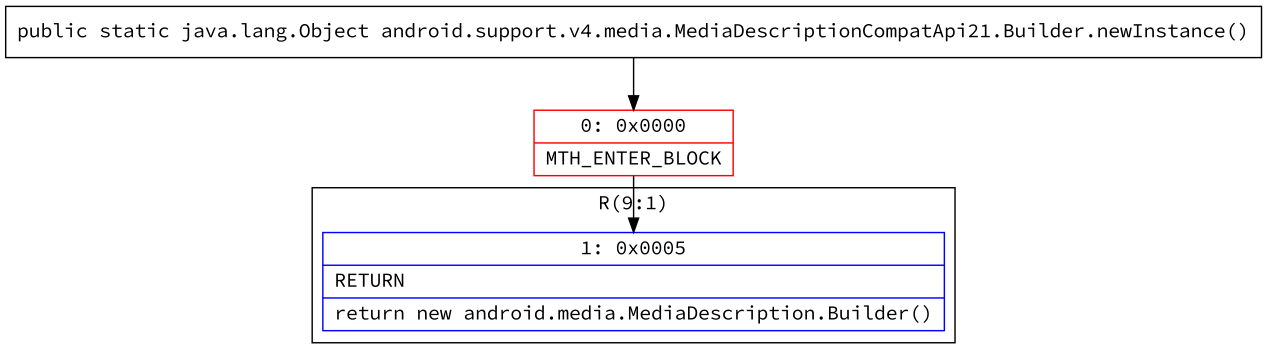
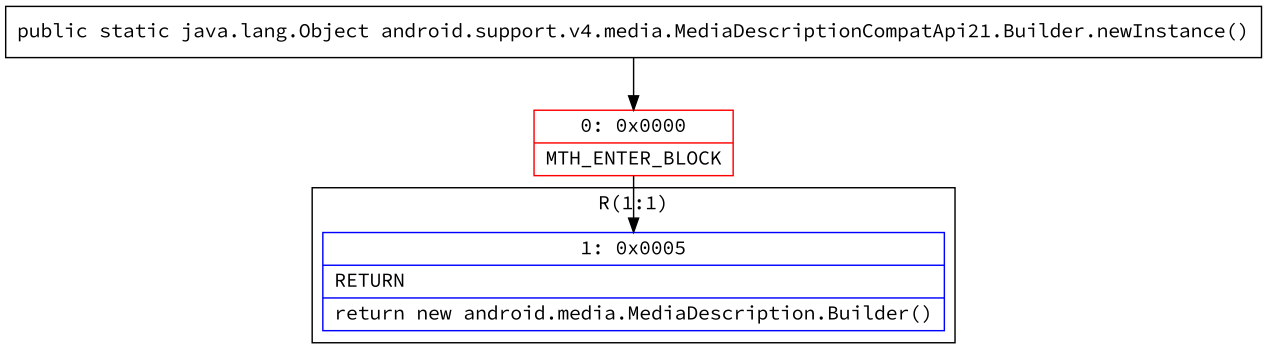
(634, 204) -> (634, 204)
